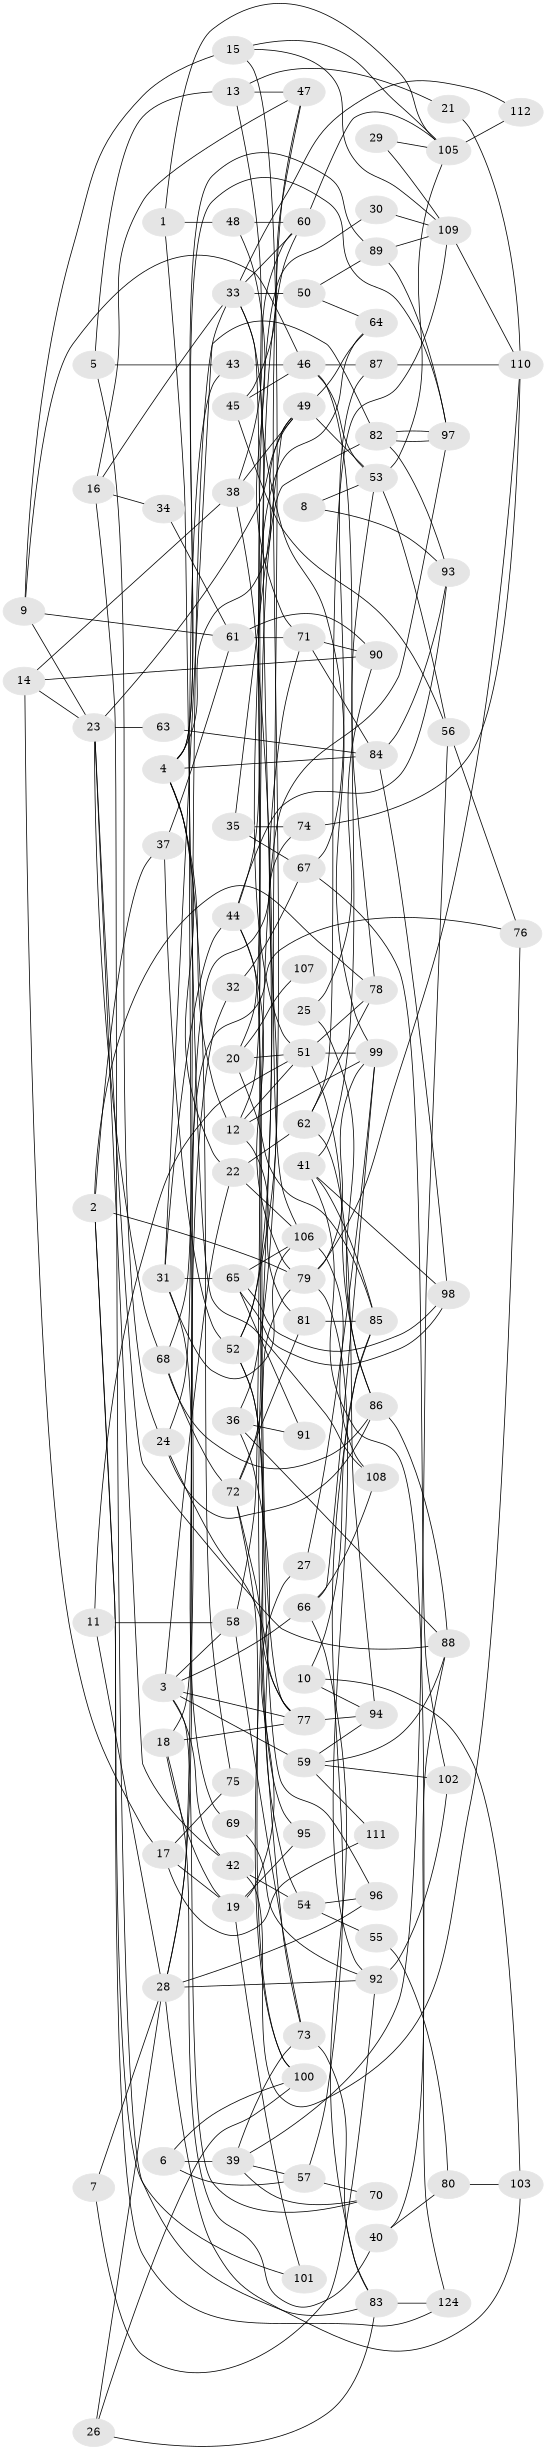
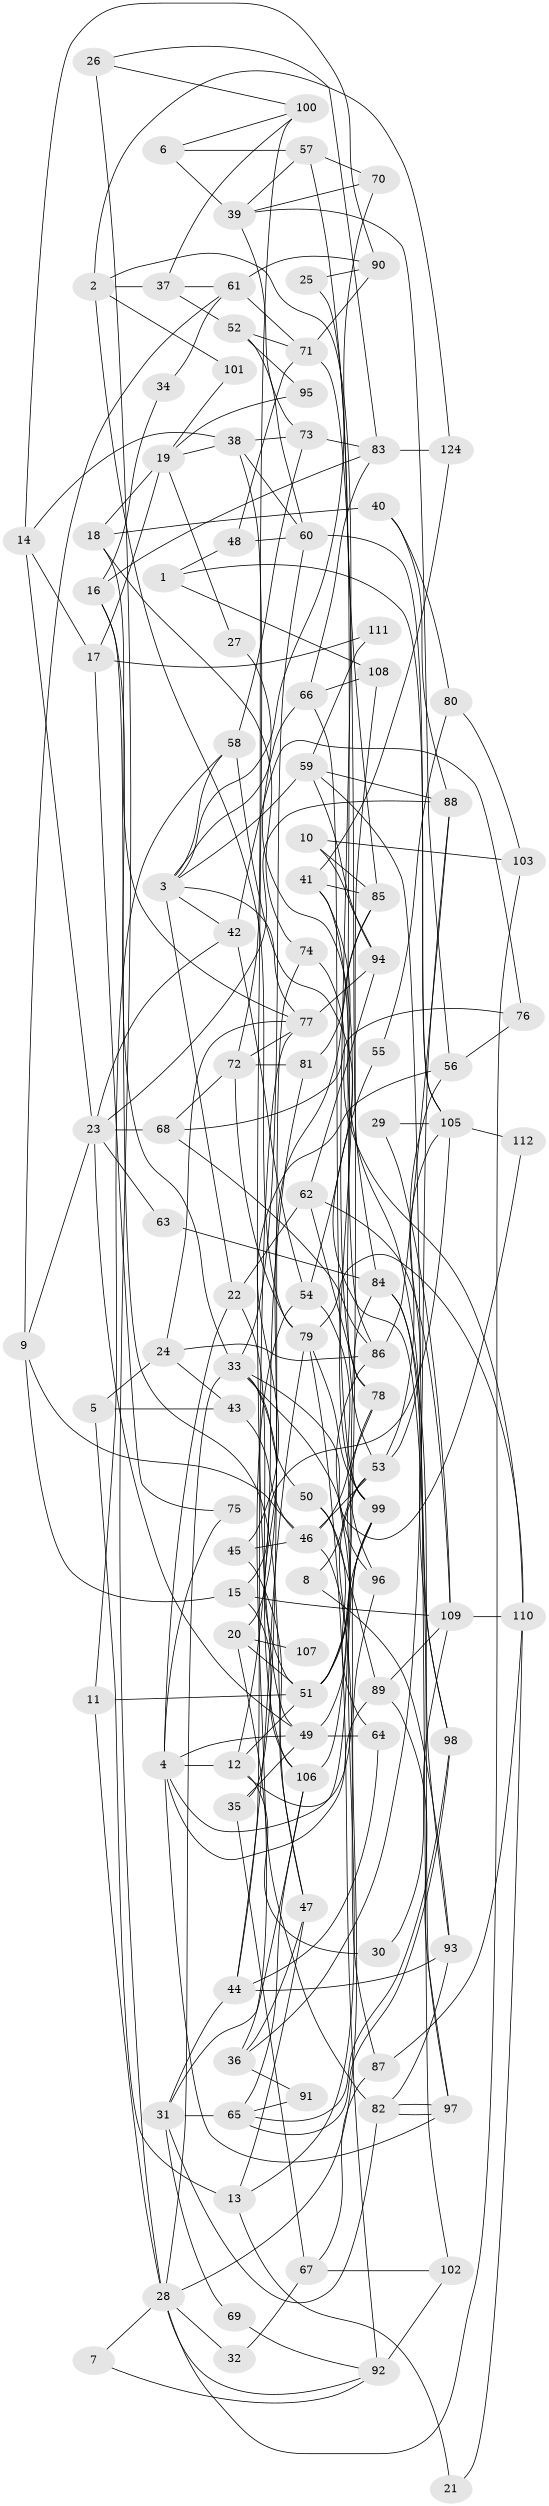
none -> (199, 450)
(258, 1716) -> (219, 187)
